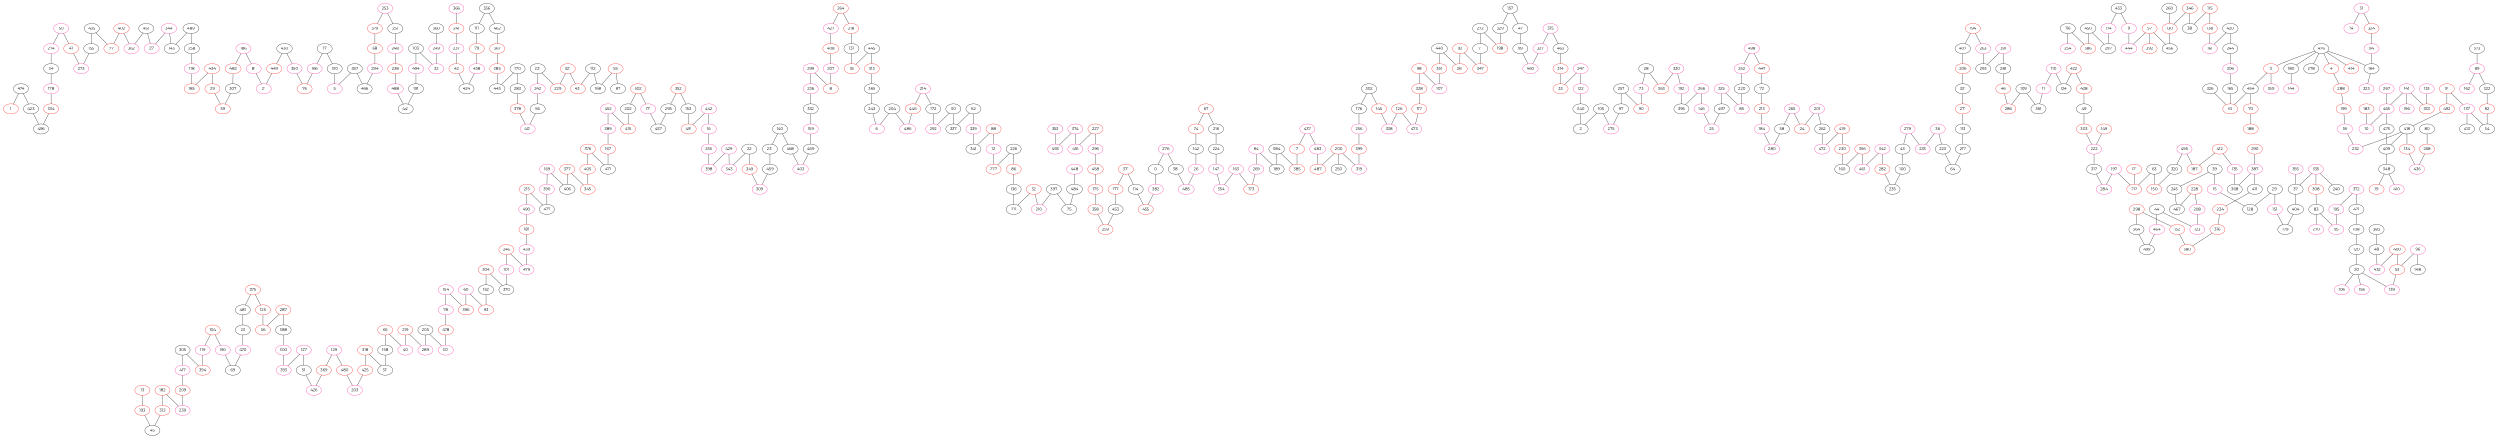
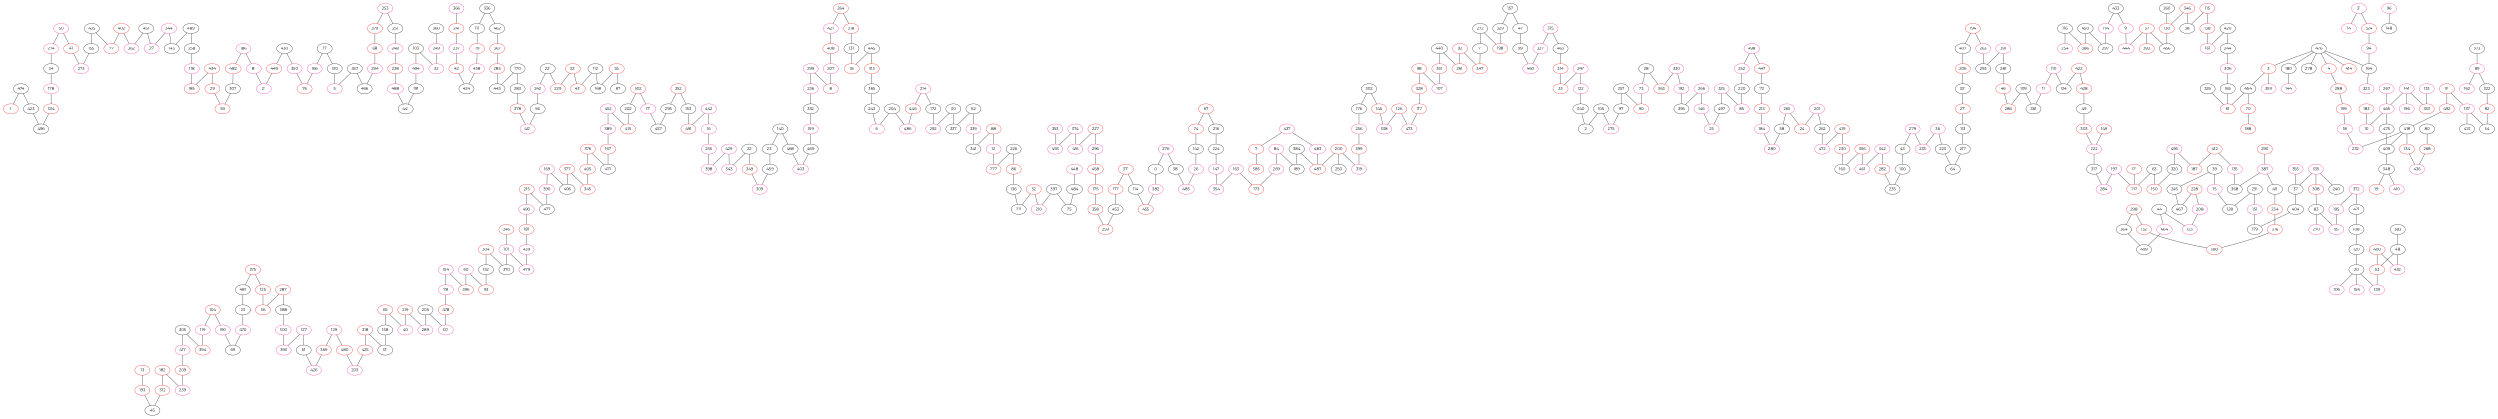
(1287, 159) -> (1307, 159)
(516, 260) -> (516, 260)
(2408, 260) -> (2389, 258)
